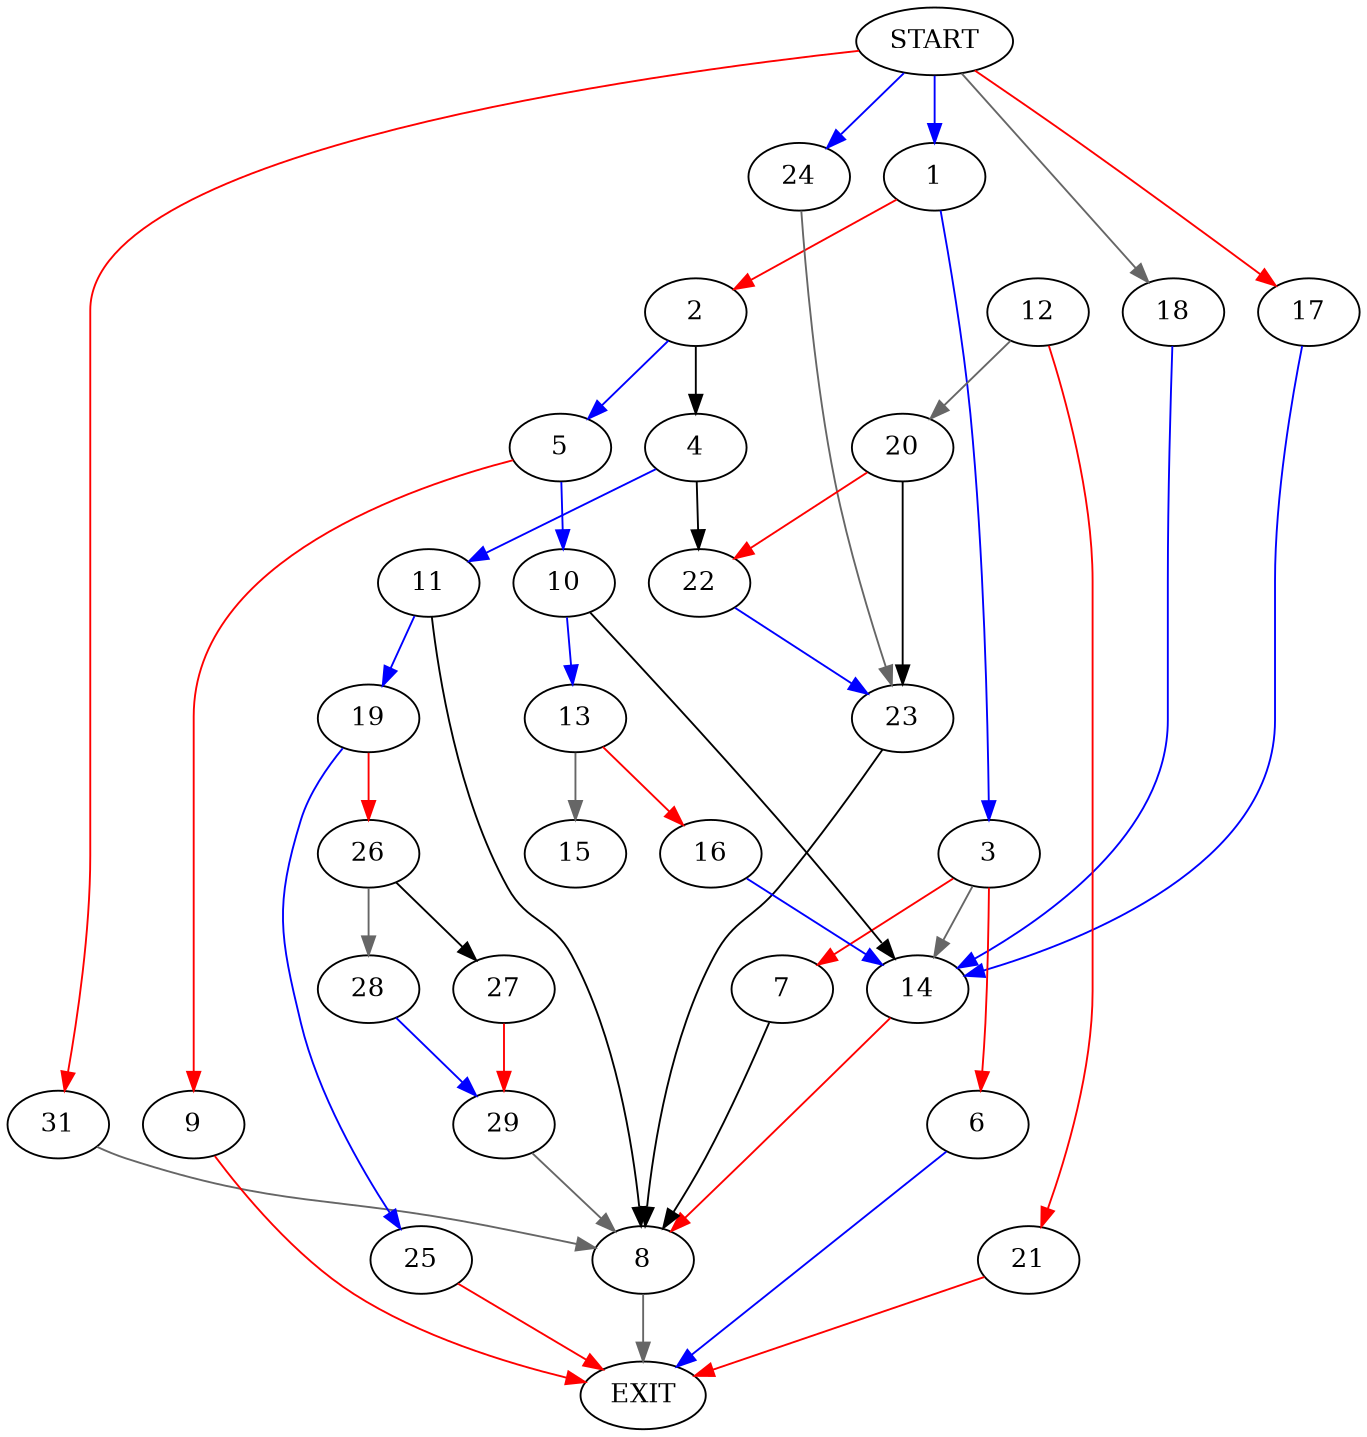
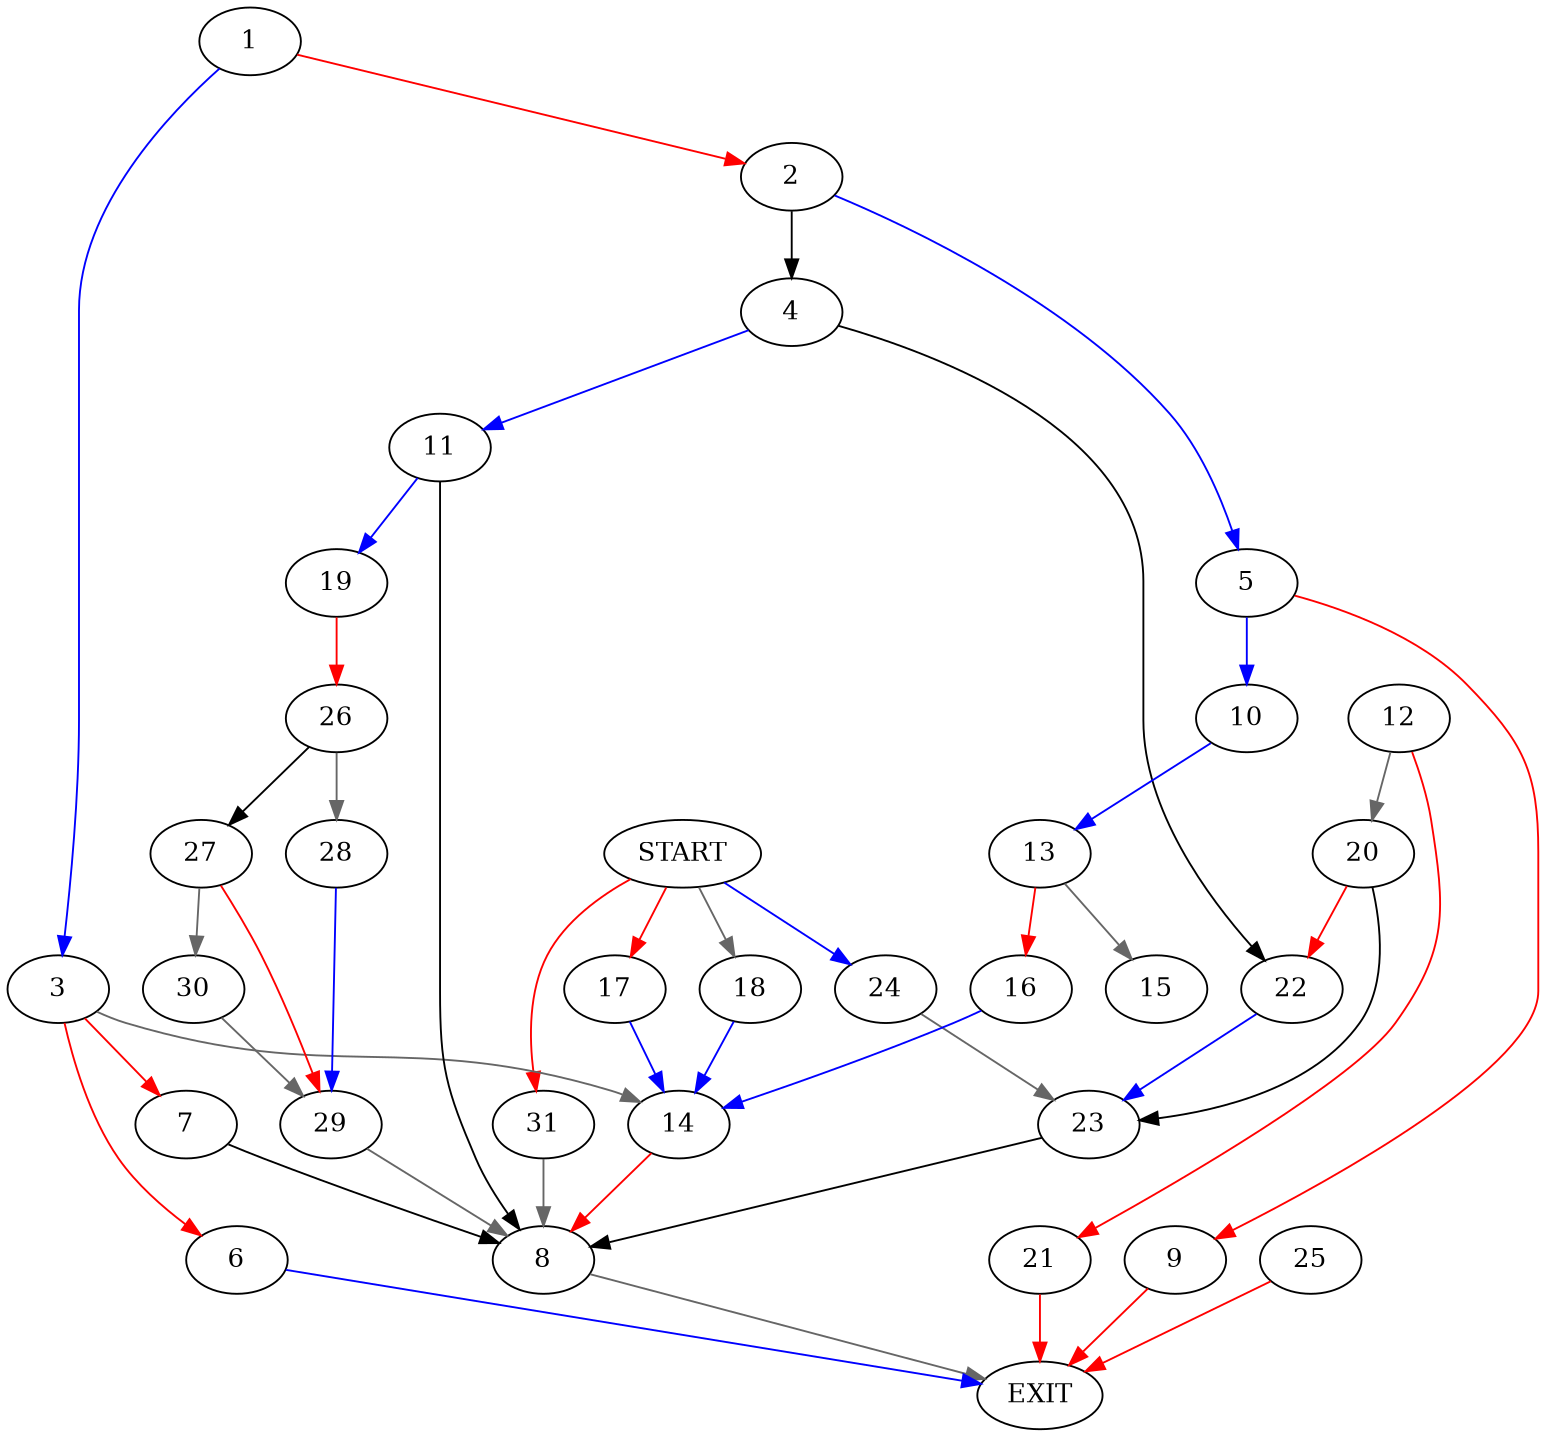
(935, 100) -> none
(739, 775) -> none
(292, 984) -> none
none -> (194, 989)
